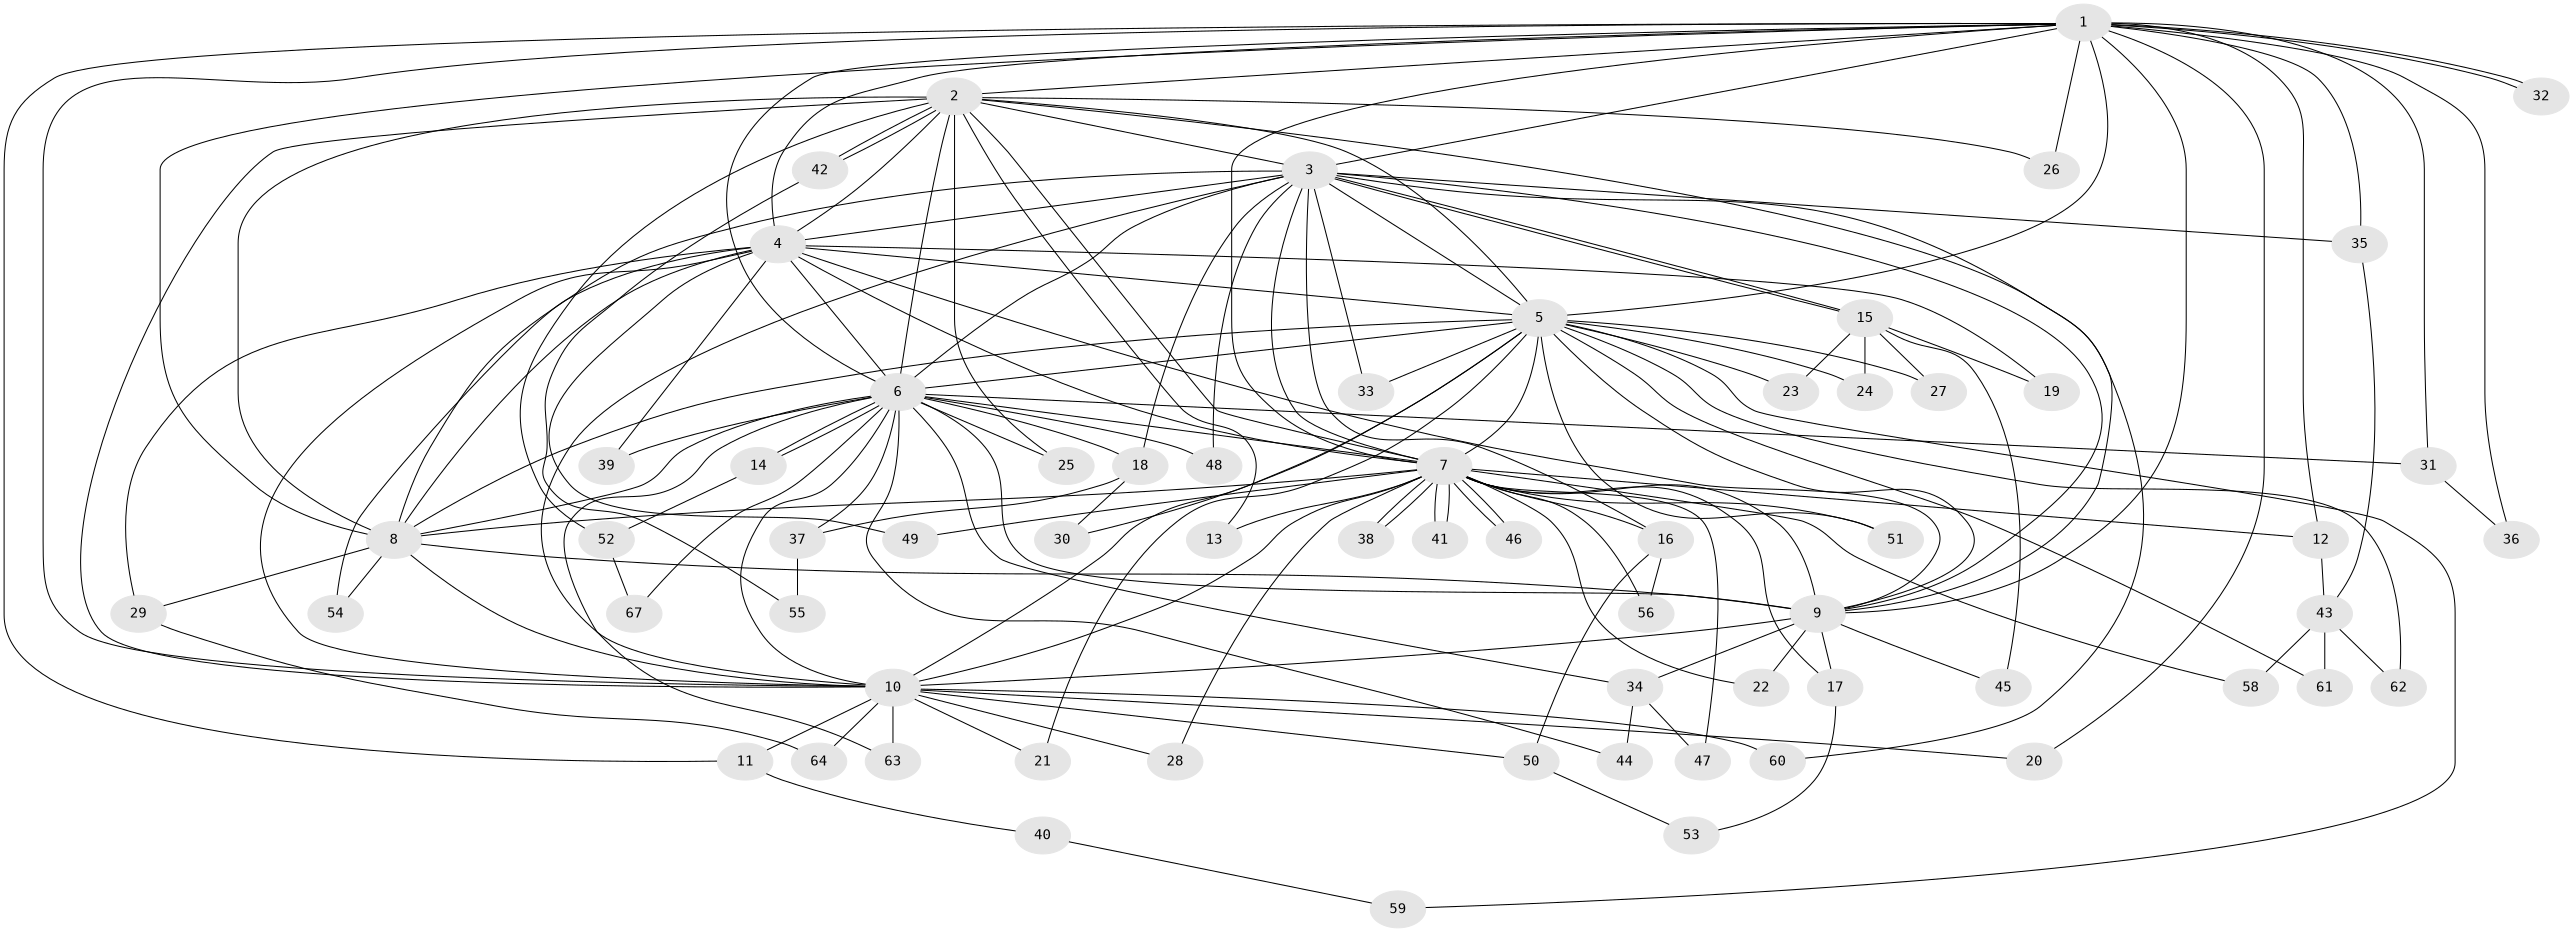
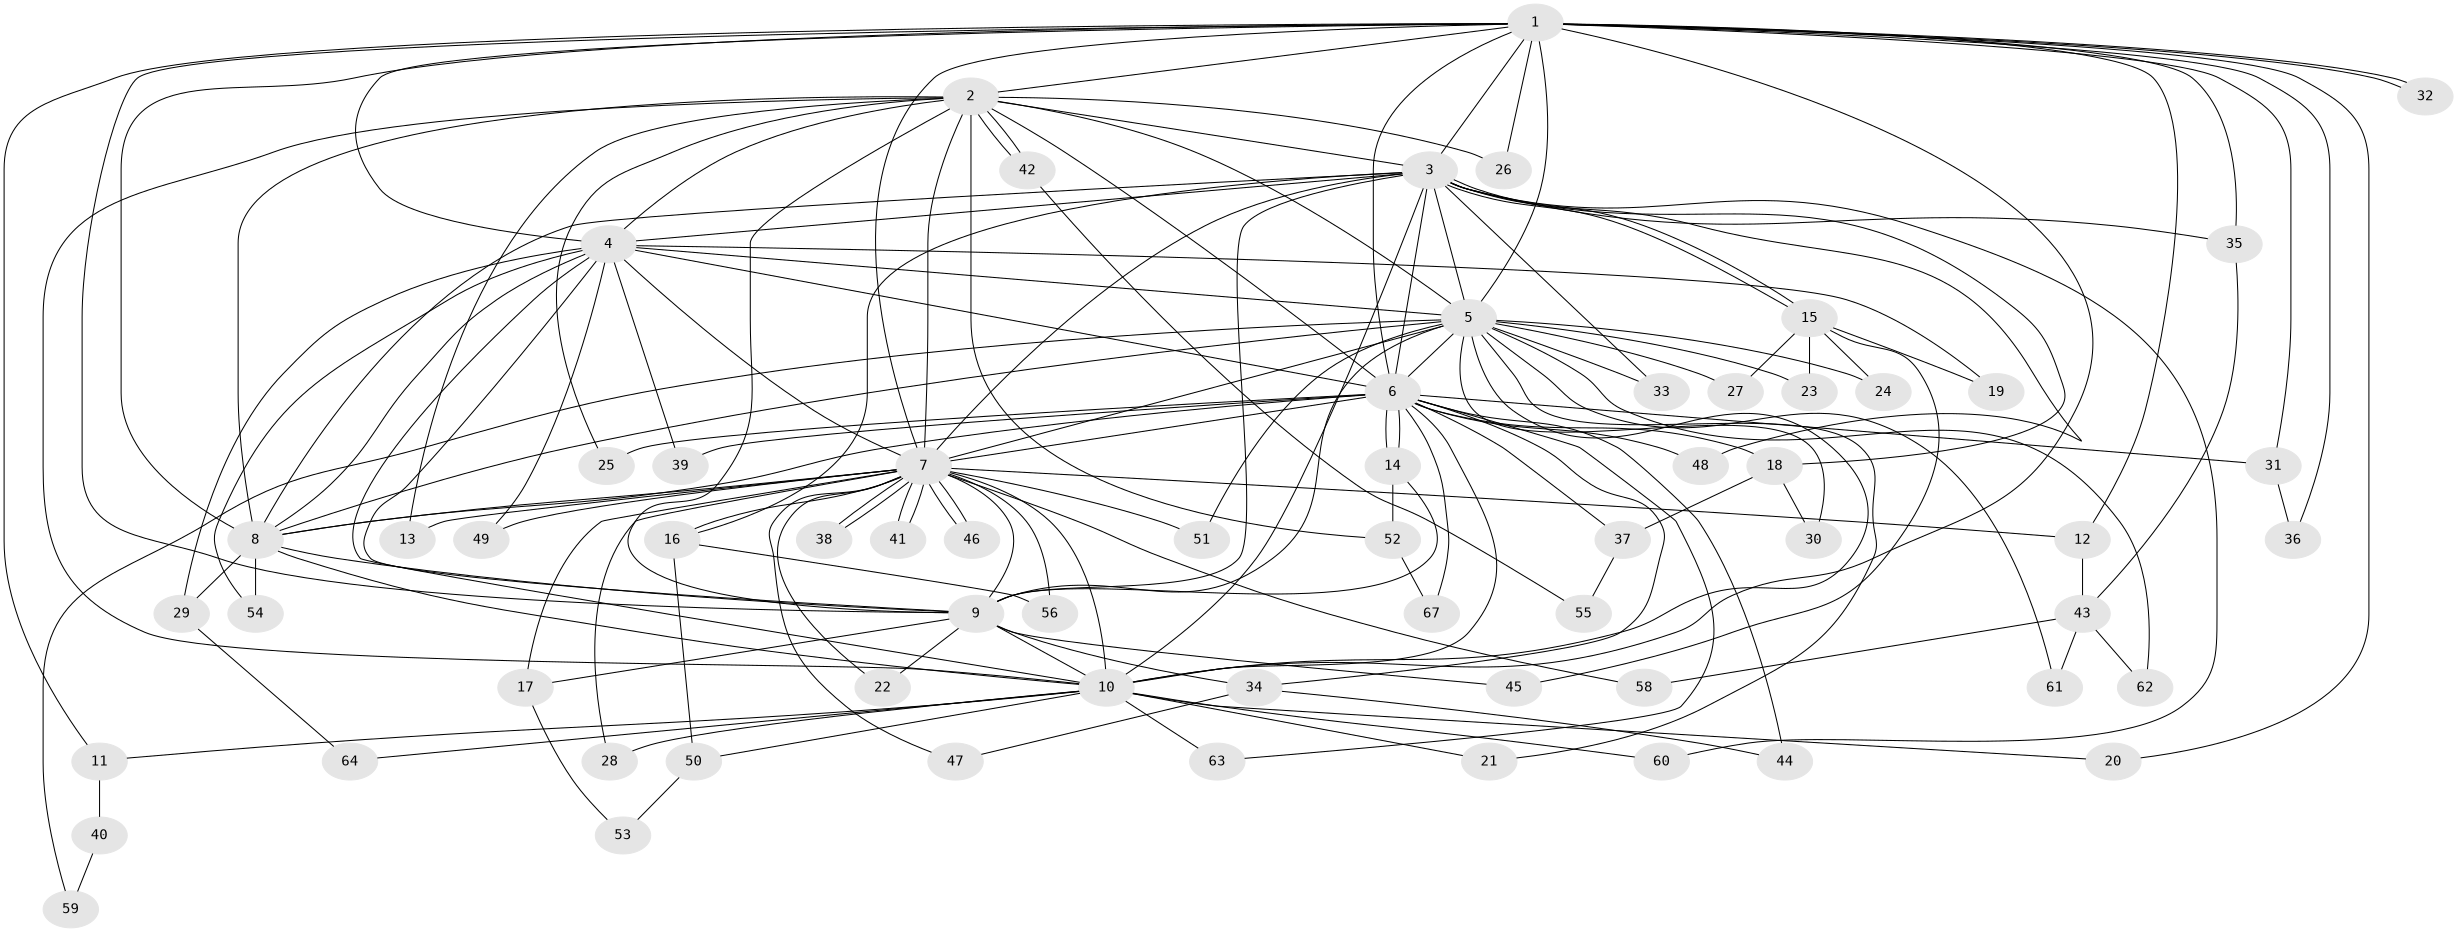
(1307, 589) -> (1286, 594)
